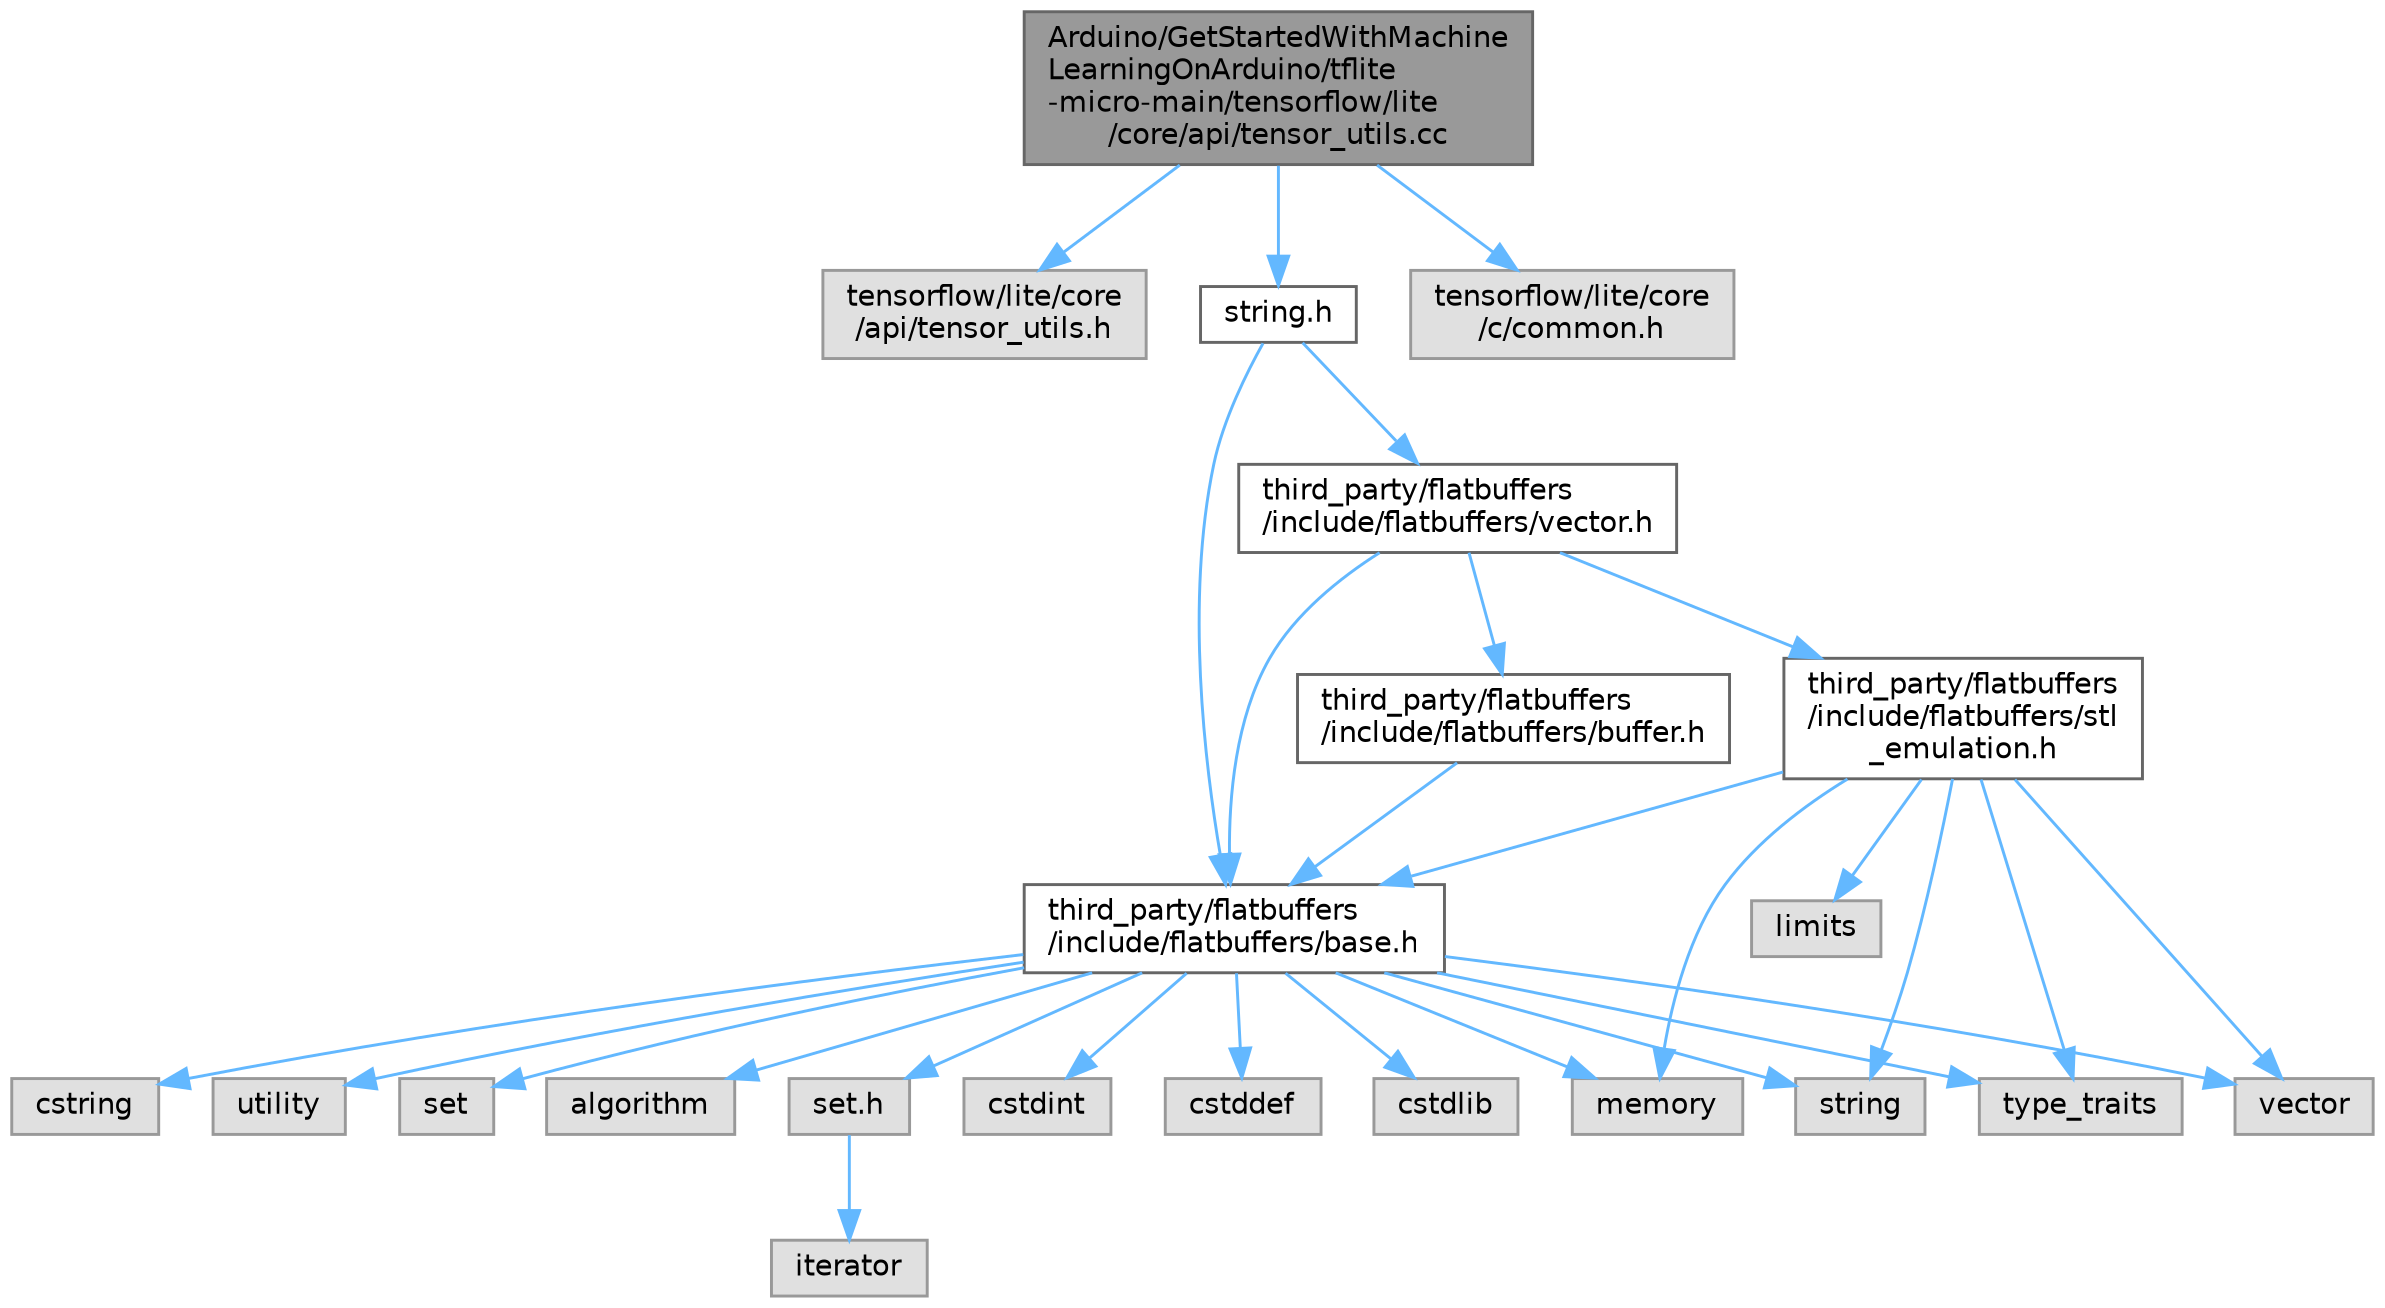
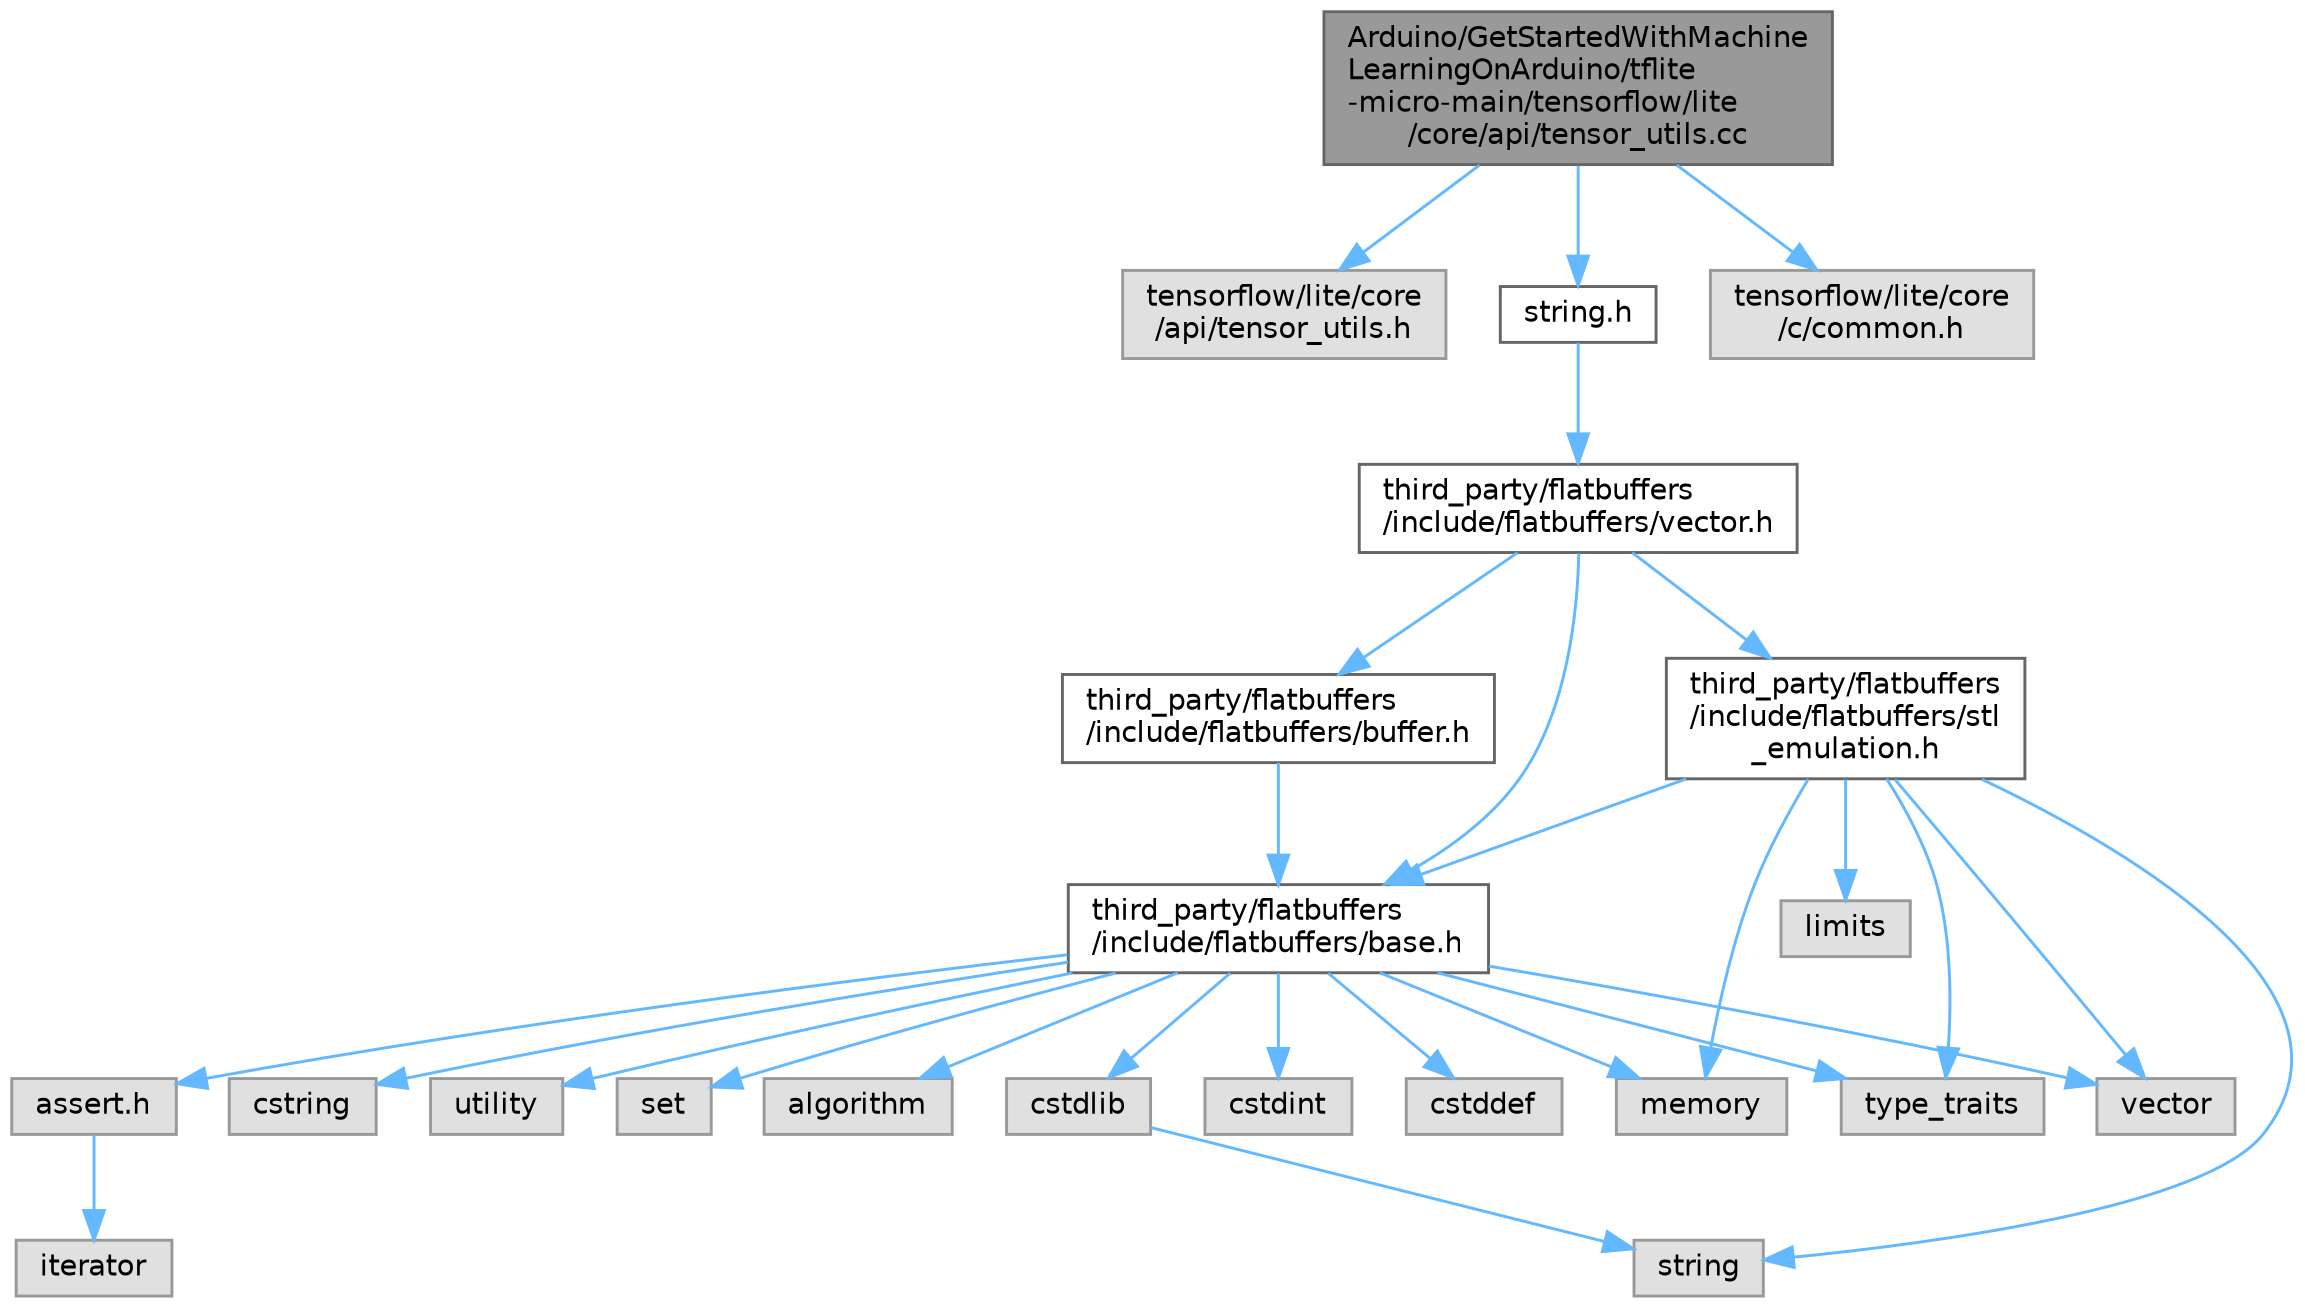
(1200, 594) -> none
(1575, 1025) -> (1378, 1185)
(849, 1106) -> (94, 1106)
